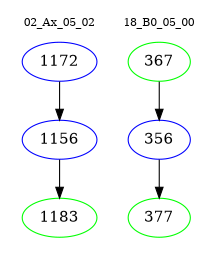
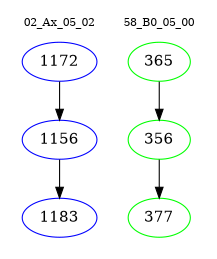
(159, 23) -> (159, 23)
(159, 62) -> (159, 62)
(159, 140) -> (159, 140)
(60, 218) -> (60, 218)
